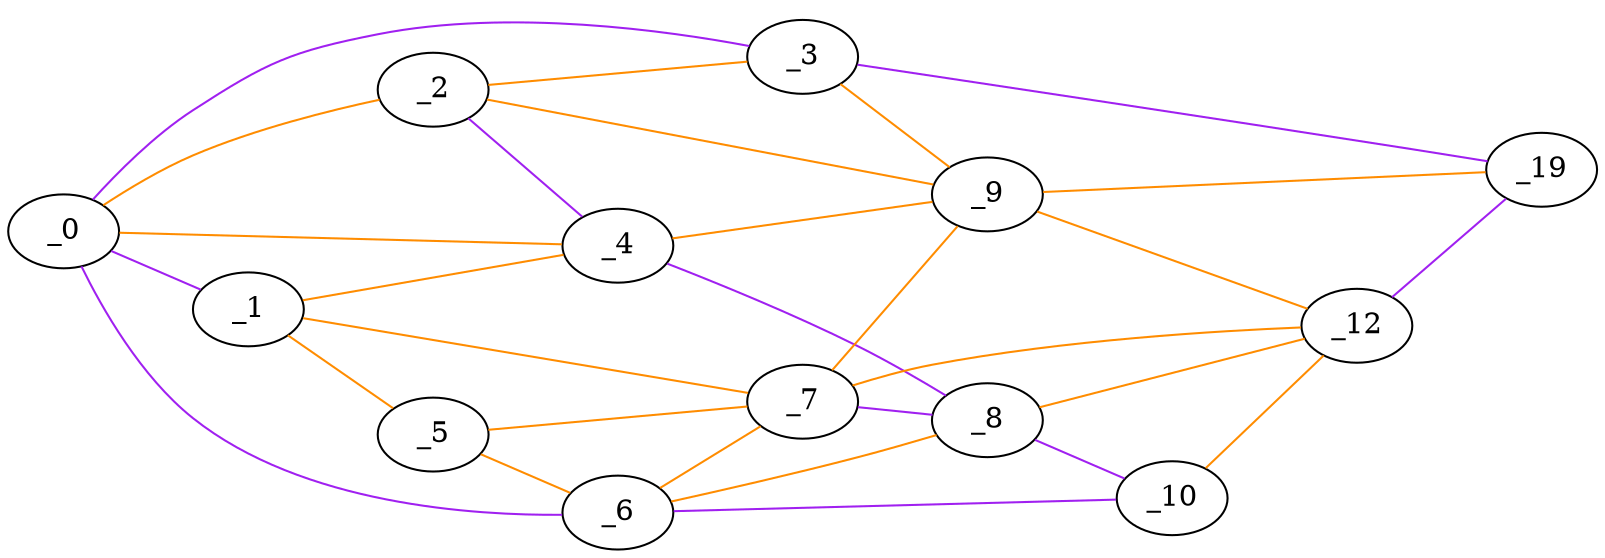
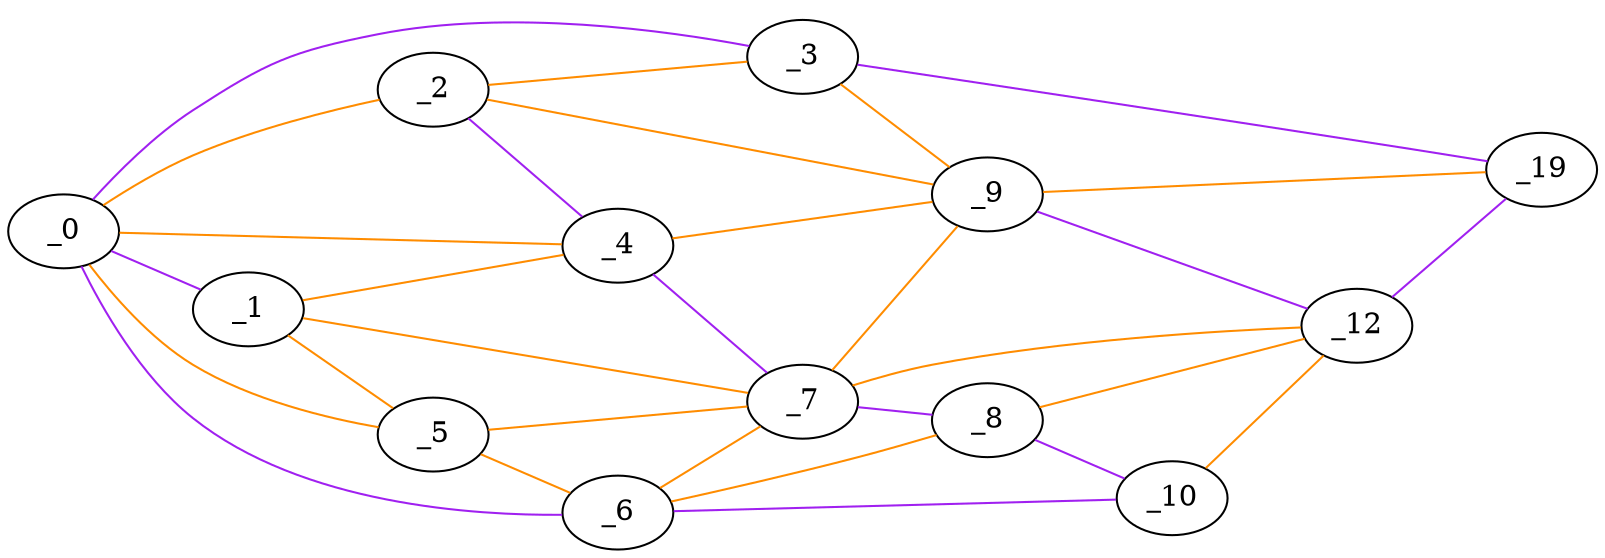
(1172, 260) -> (1172, 260)
(810, 323) -> (710, 324)
none -> (216, 377)
